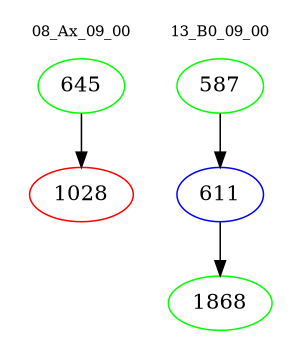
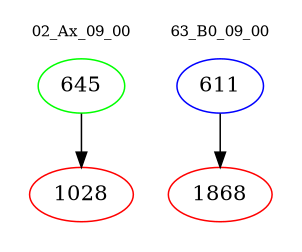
(81, 32) -> (81, 32)
(220, 32) -> (220, 32)
(220, 86) -> none
(220, 303) -> (220, 195)
